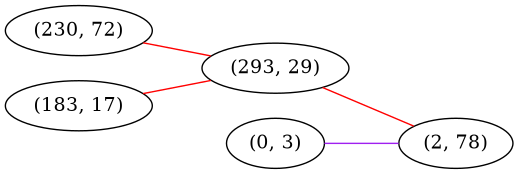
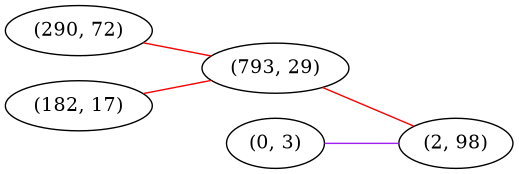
(79, 31) -> (79, 31)
(275, 68) -> (275, 68)
(79, 106) -> (79, 106)
(456, 143) -> (456, 143)
